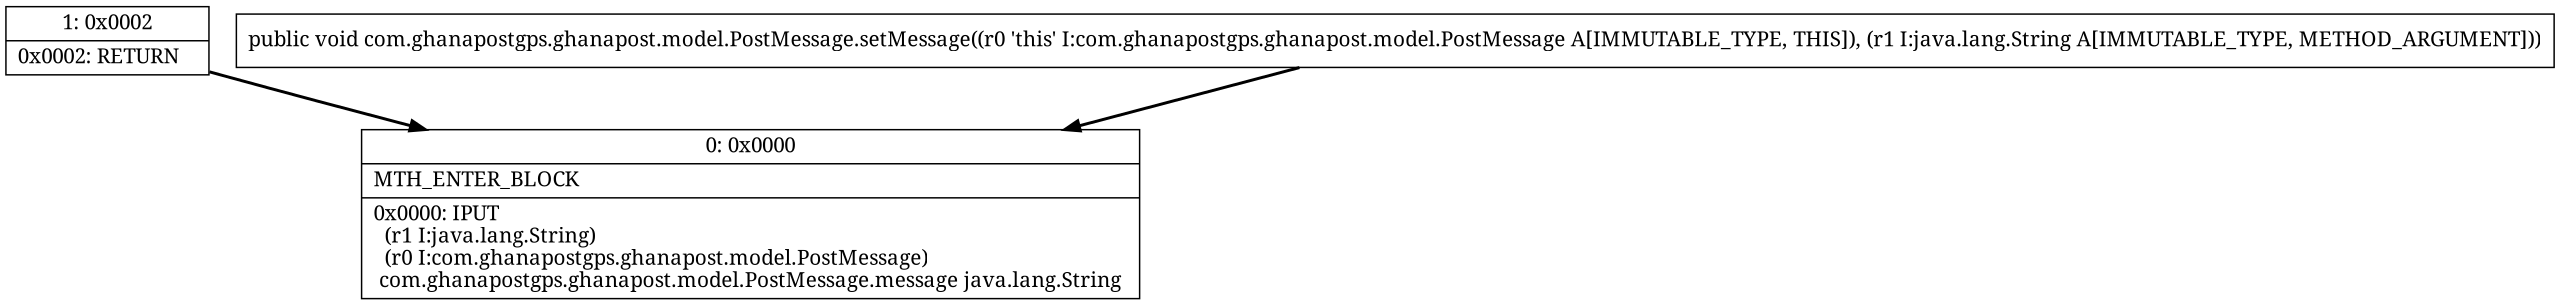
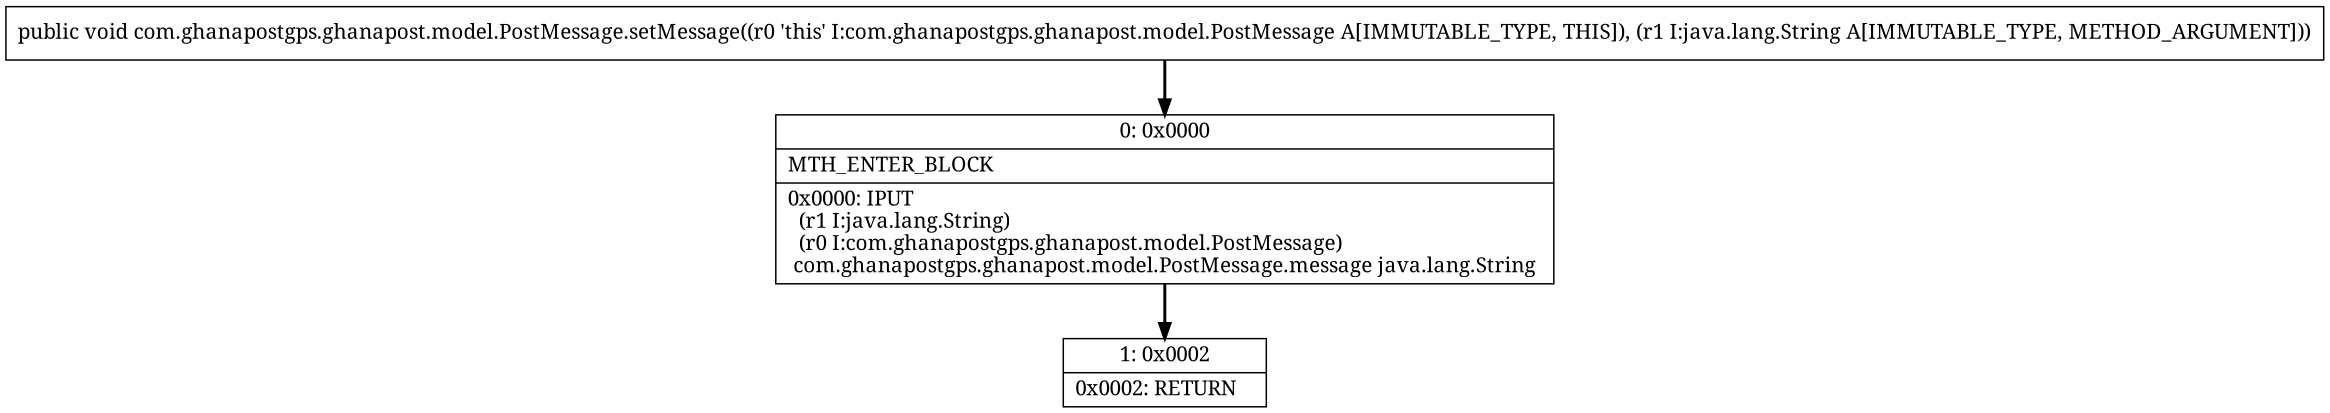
(310, 99) -> (1165, 304)
